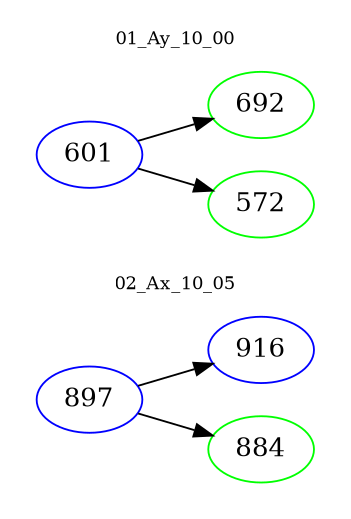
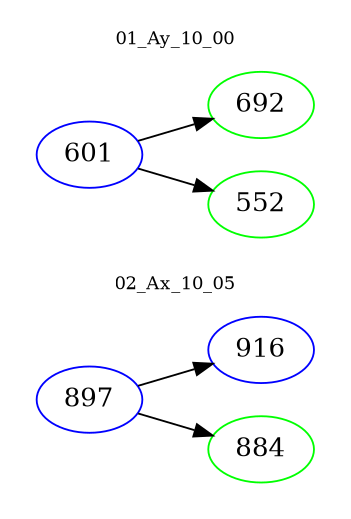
(261, 204) -> (261, 204)
